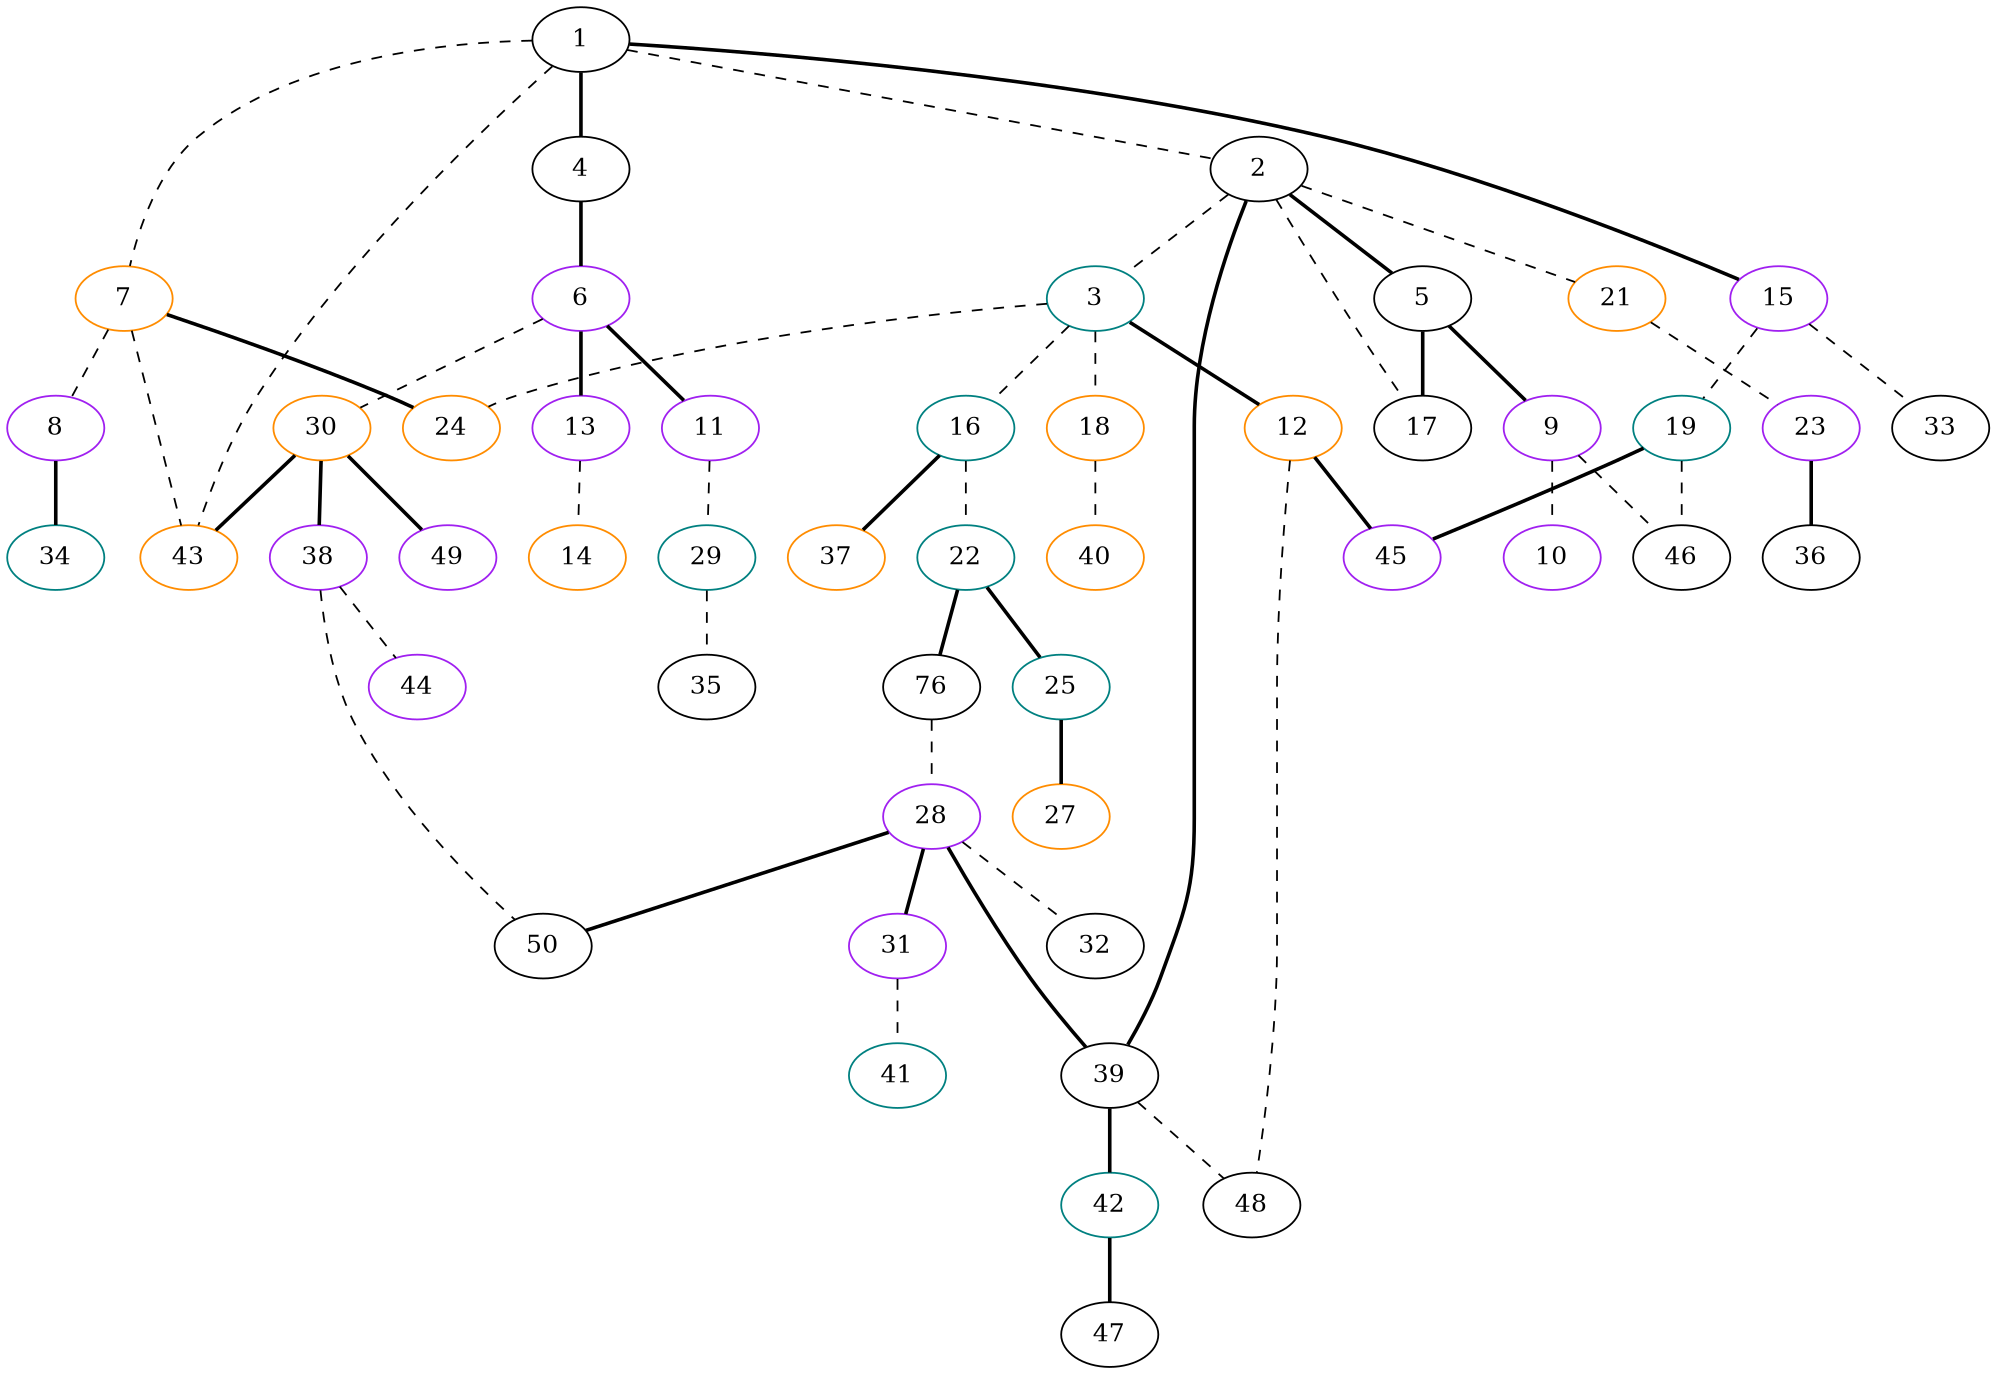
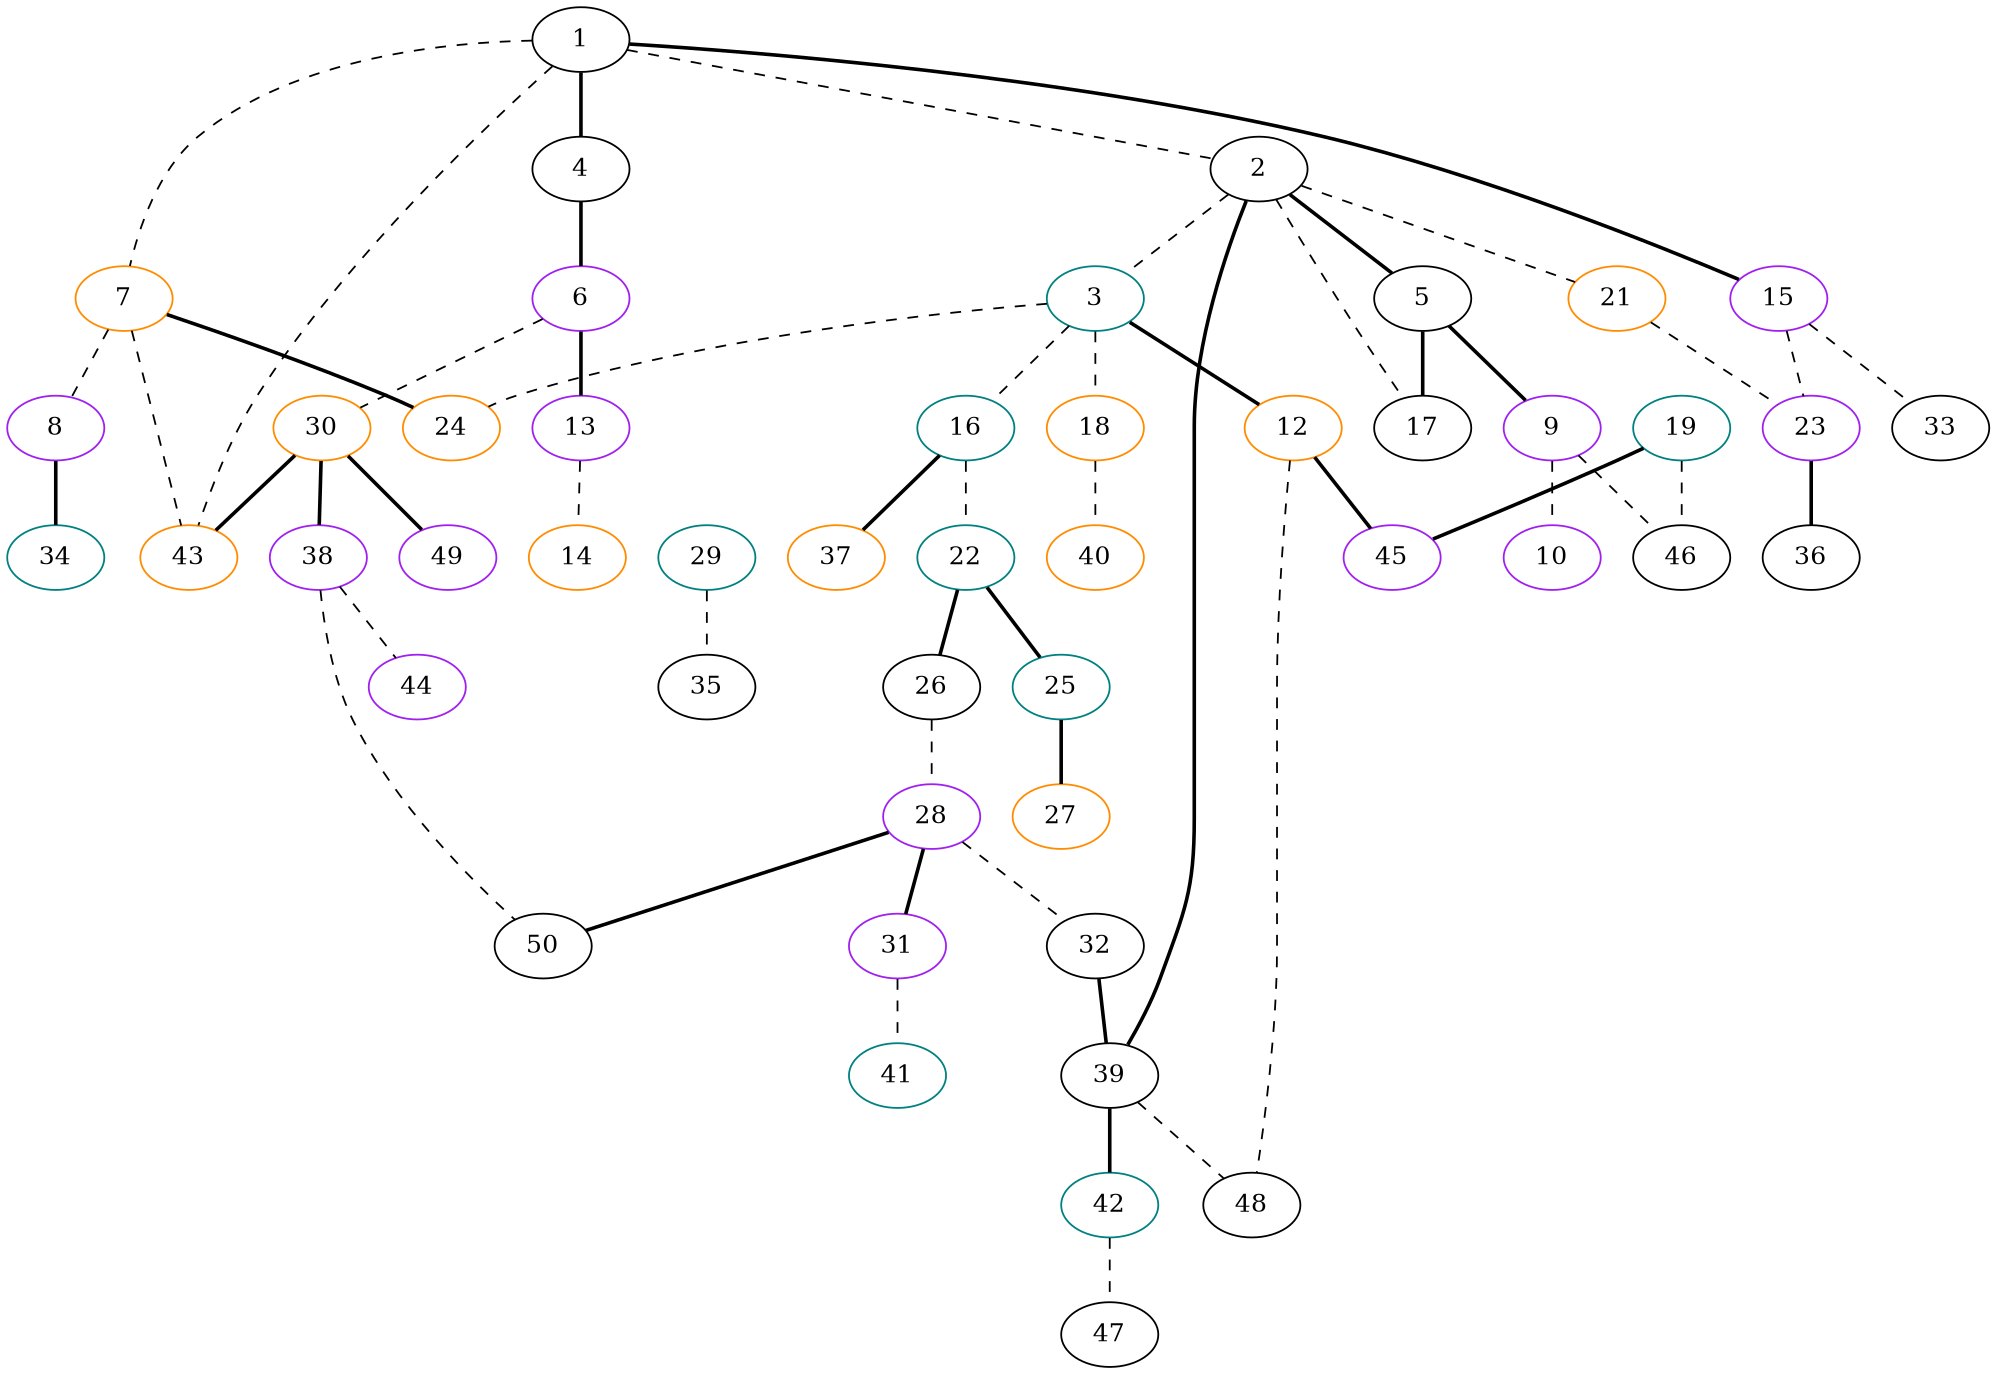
(1732, 362) -> (1795, 363)
(710, 428) -> none
(932, 687) -> (932, 687)
(1012, 951) -> (1103, 1011)
(1110, 1270) -> (1110, 1270)
